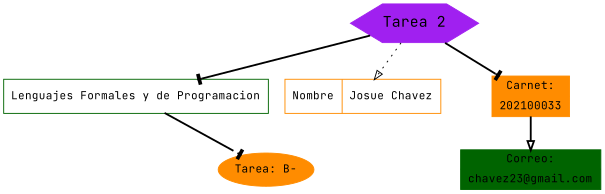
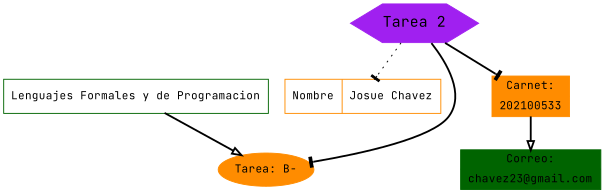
(286, 57) -> (422, 134)
(389, 59) -> (389, 59)
(531, 106) -> (531, 106)
(199, 132) -> (199, 132)
